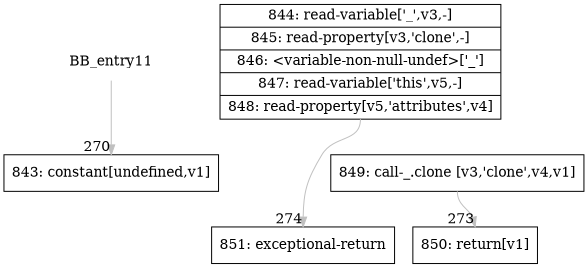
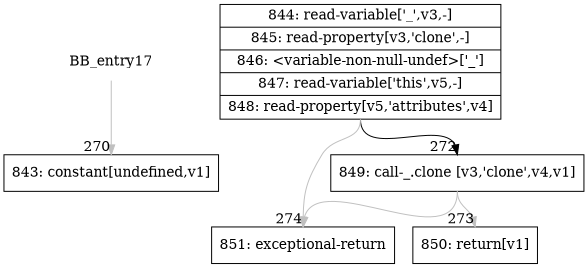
(111, 62) -> (111, 62)
none -> (404, 137)
none -> (385, 210)
